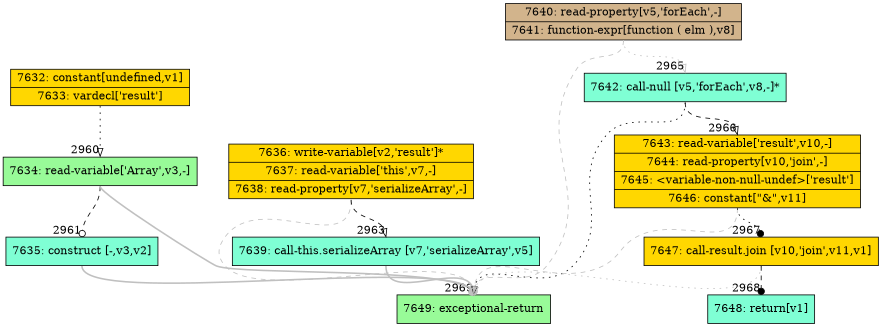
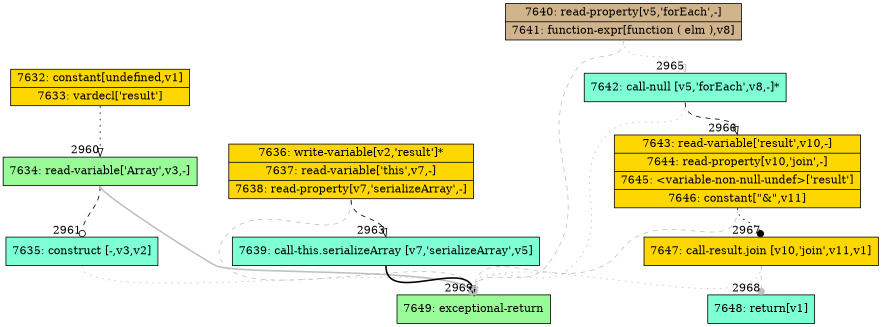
(591, 208) -> (591, 208)
(761, 277) -> (761, 277)
(245, 281) -> (245, 281)
(426, 281) -> (426, 281)
